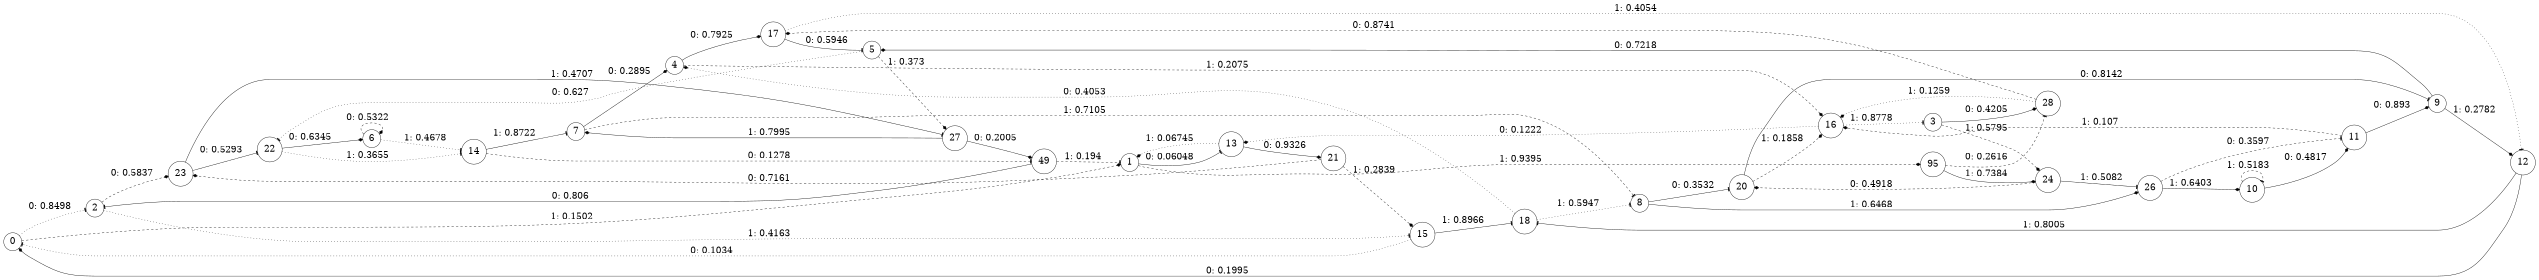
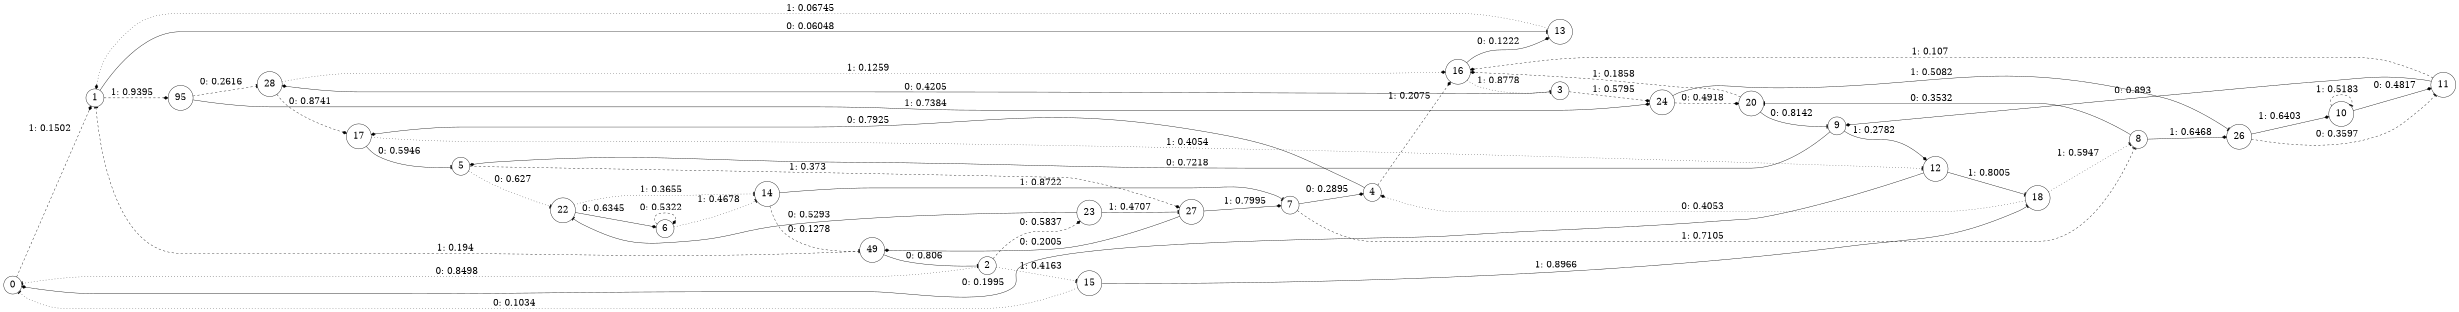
(1533, 135) -> (1505, 50)
(1333, 158) -> none
(50, 219) -> (501, 276)
